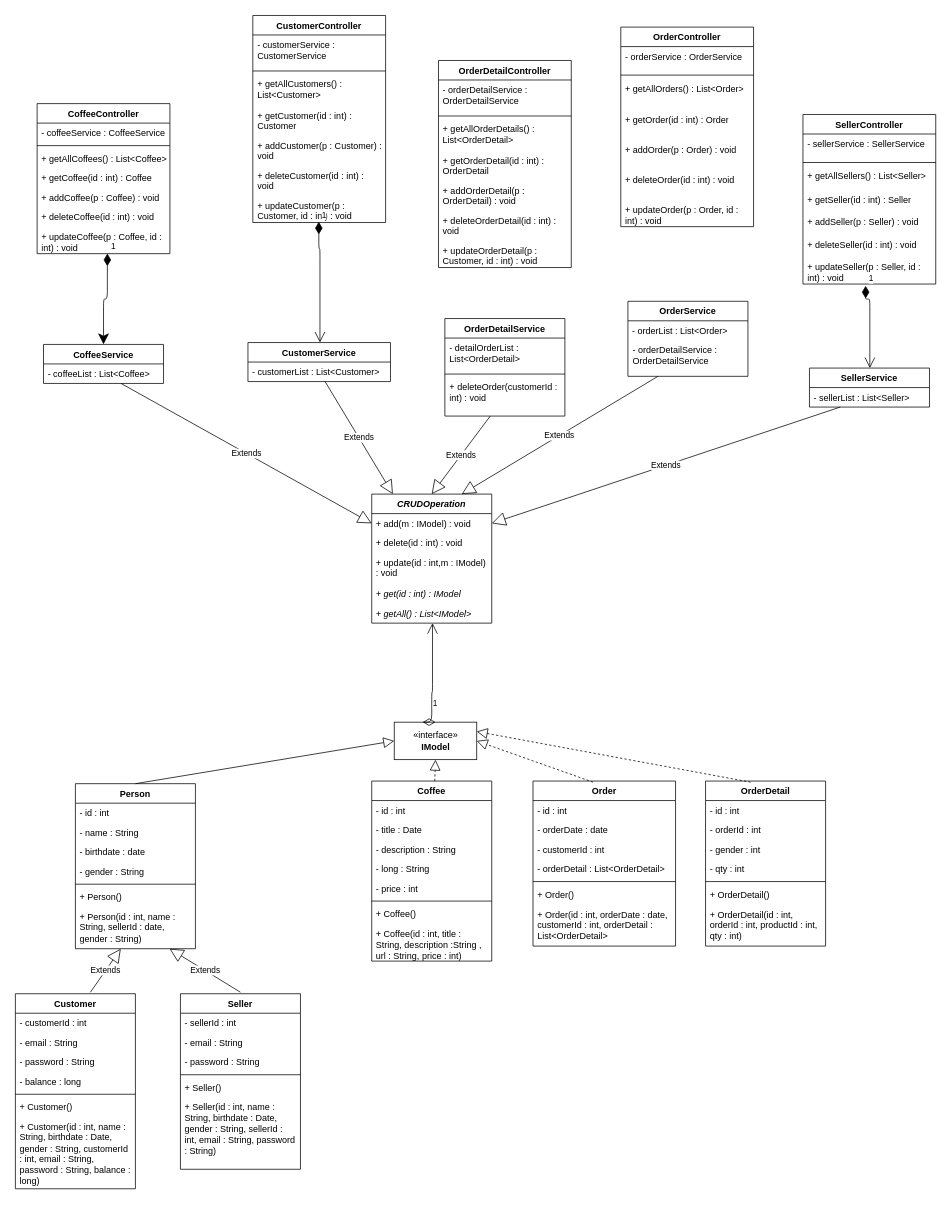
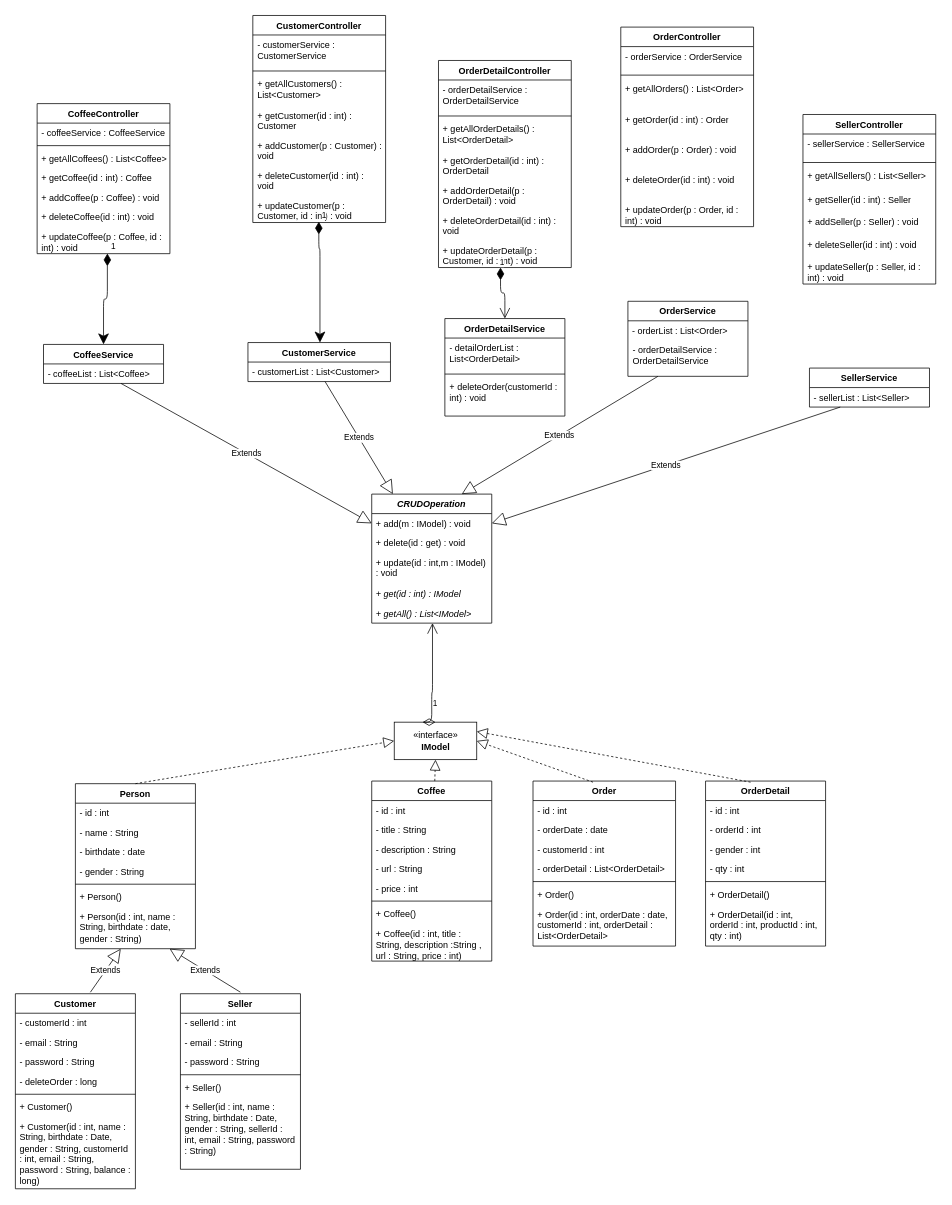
none -> (501, 291)
(868, 299) -> none
(320, 335) -> (320, 332)
(465, 450) -> none
(426, 543) -> (427, 543)
(262, 762) -> (262, 762)
(404, 830) -> (408, 830)
(407, 869) -> (404, 869)
(136, 928) -> (136, 928)
(53, 1082) -> (63, 1082)
